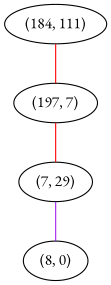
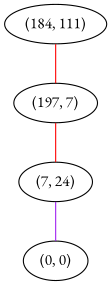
(56, 182) -> (56, 182)
(56, 261) -> (56, 261)
